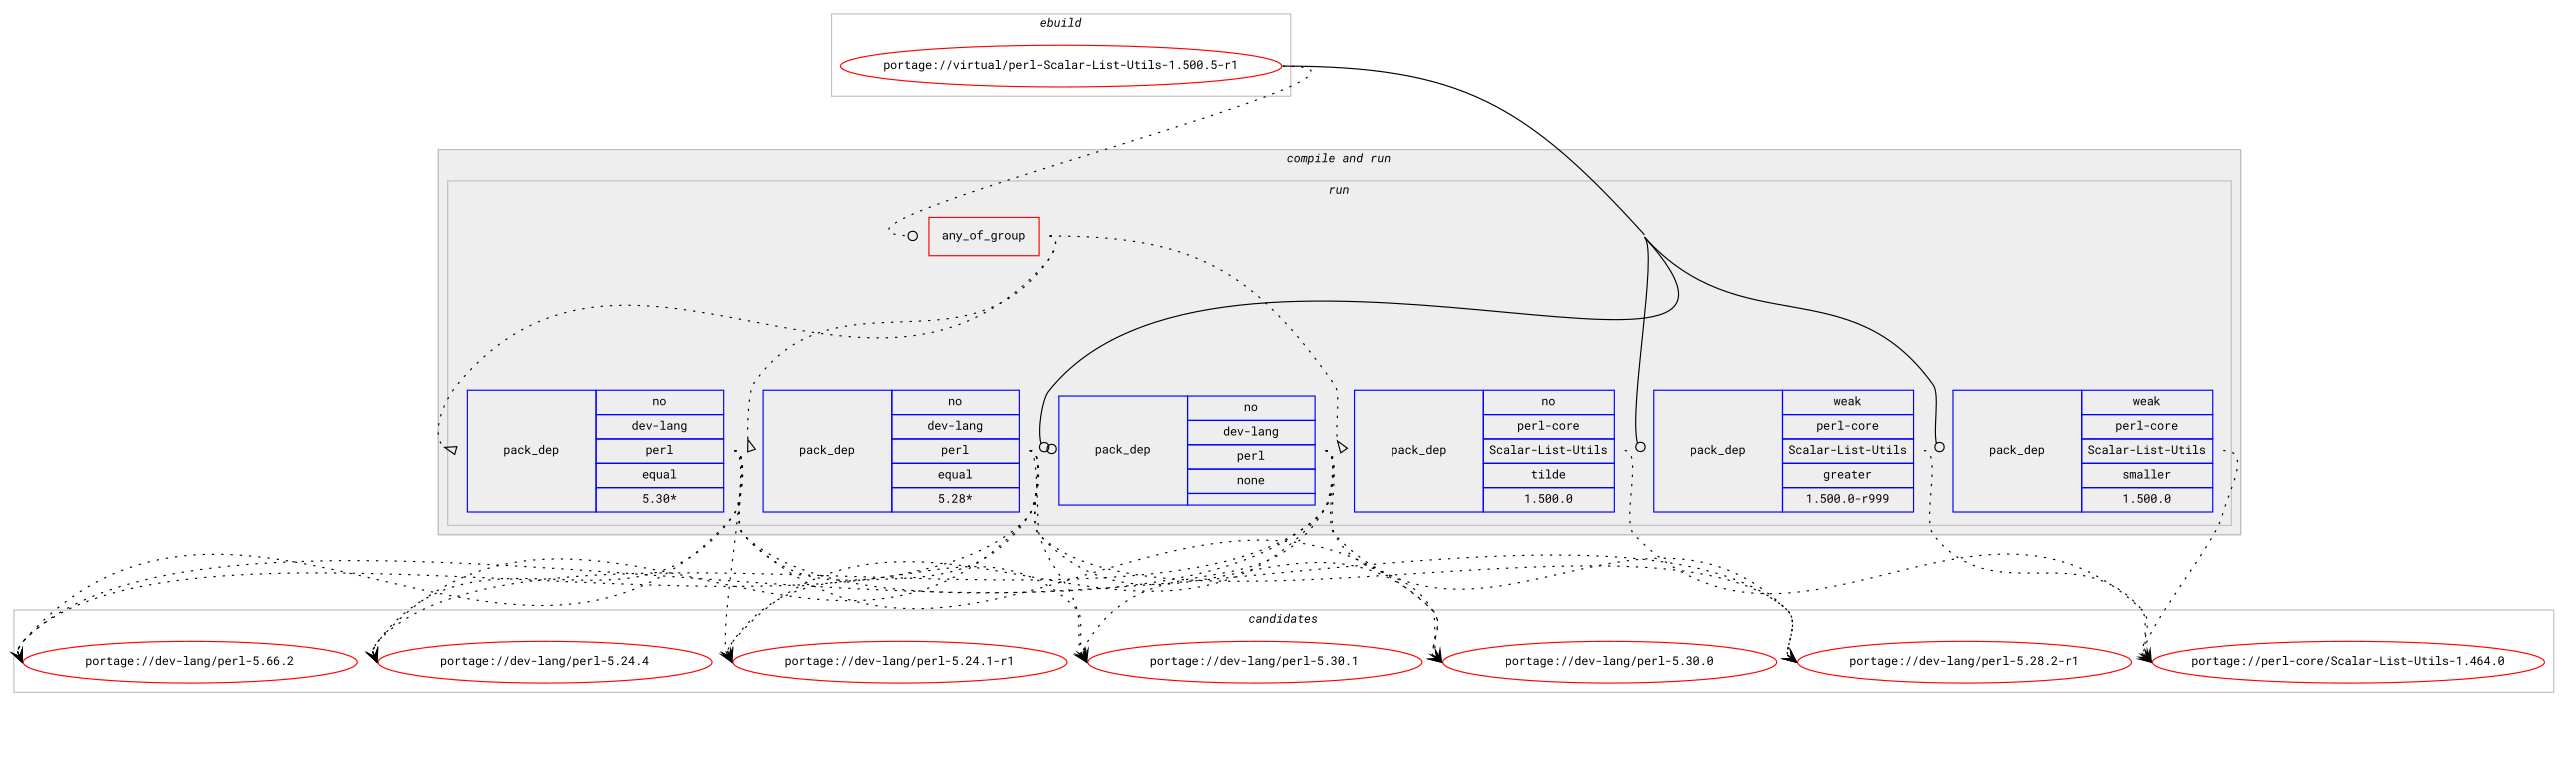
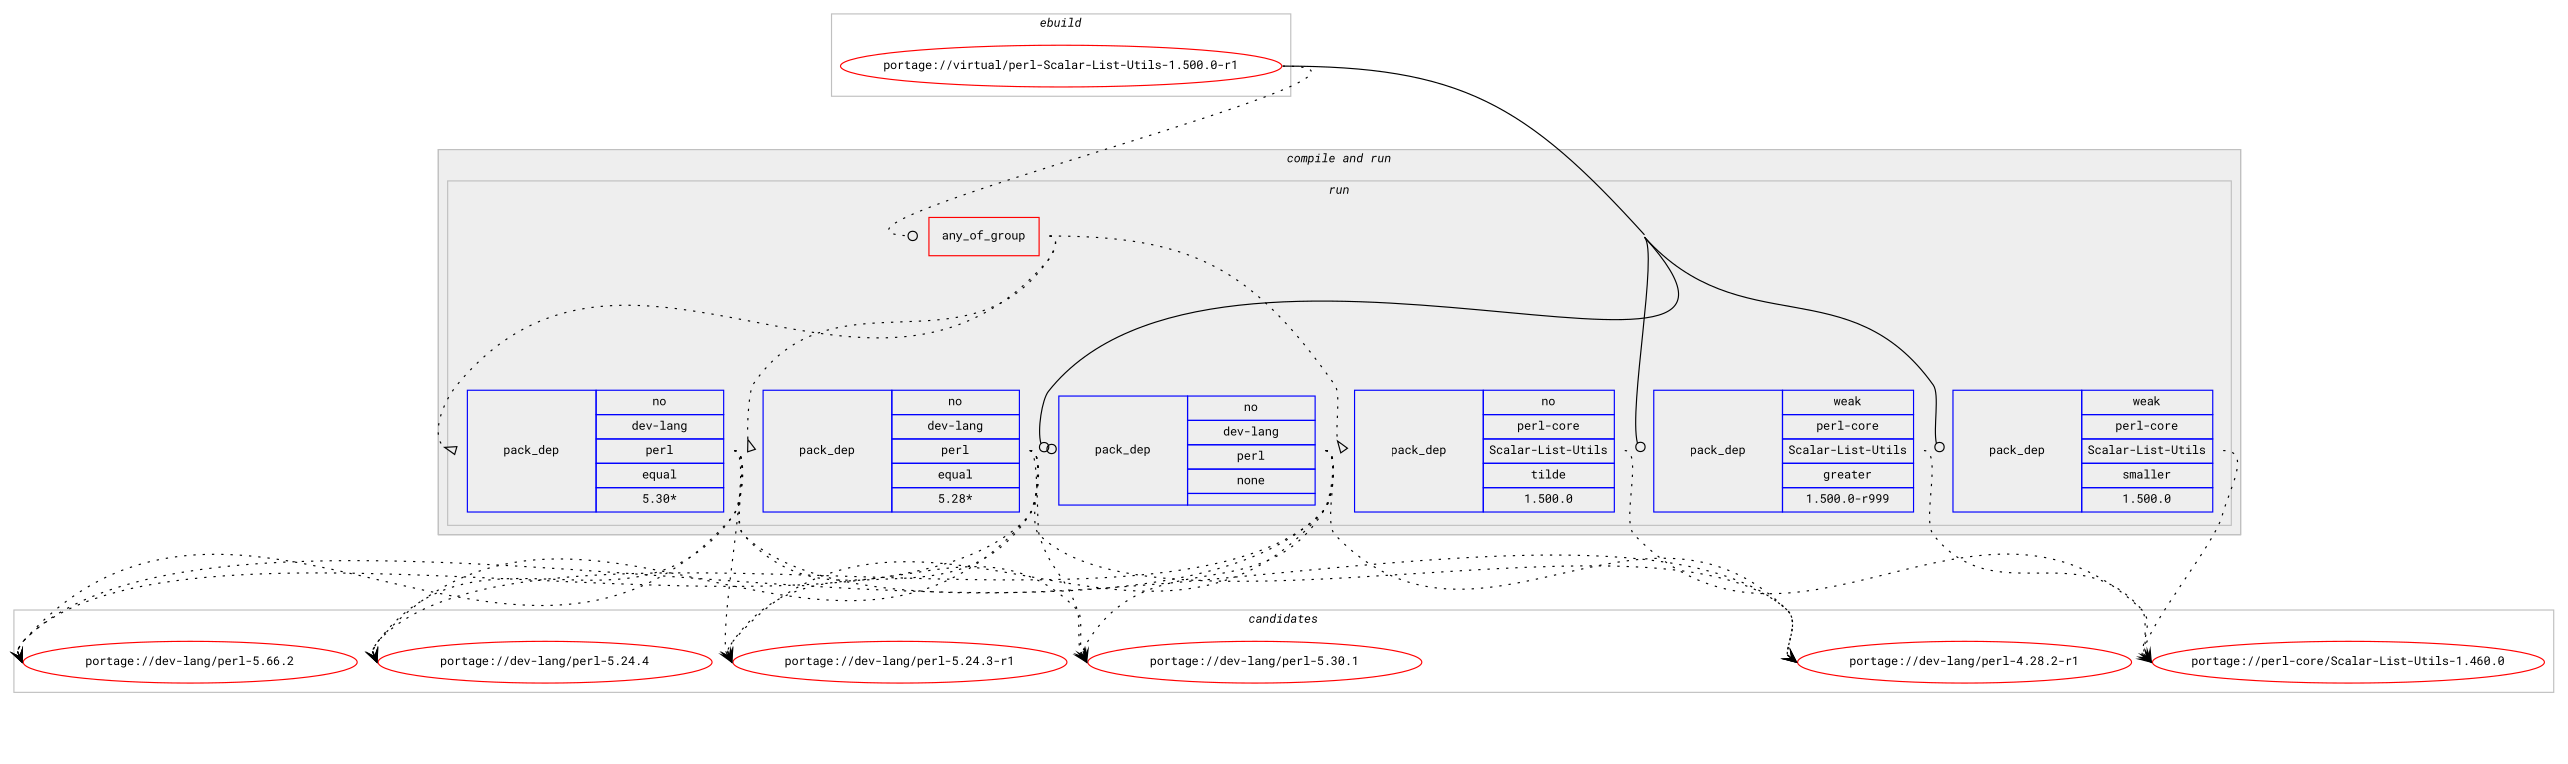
(1061, 66) -> (1061, 66)
(900, 662) -> (900, 662)
(1610, 662) -> none
(1965, 662) -> (1965, 662)
(2348, 662) -> (2348, 662)
